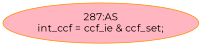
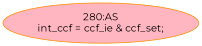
(101, 23) -> (101, 23)
